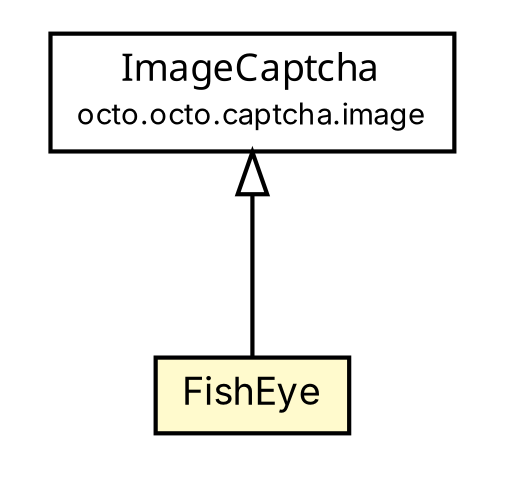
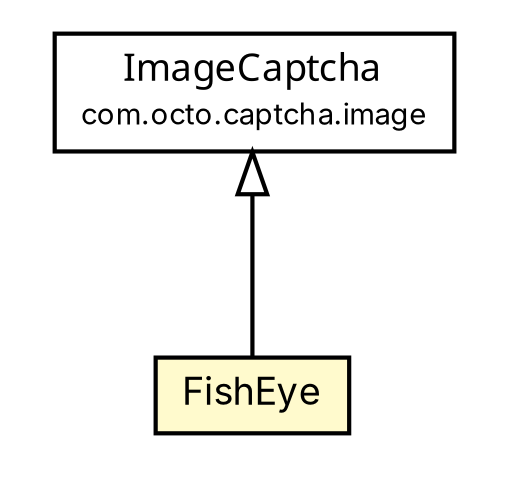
(252, 116) -> (255, 116)
